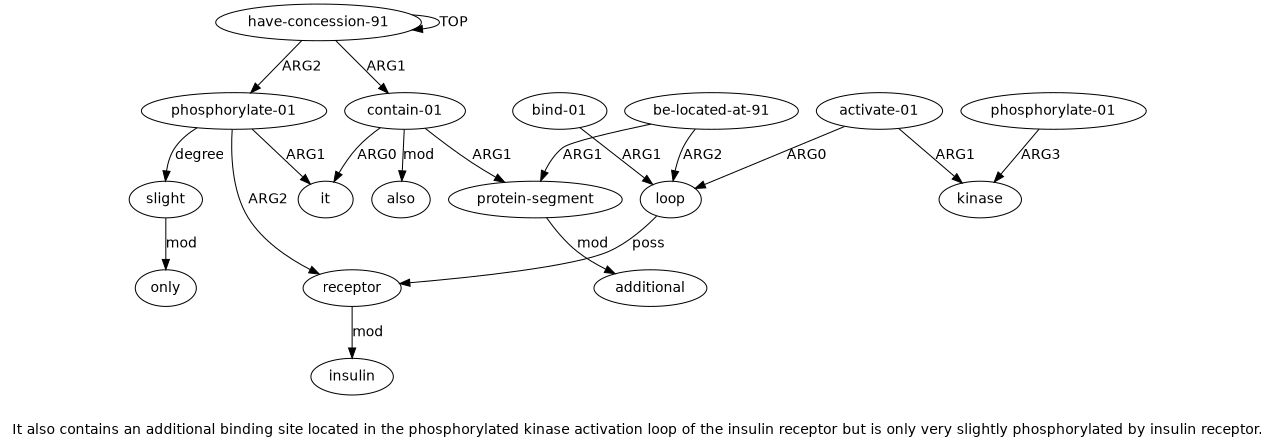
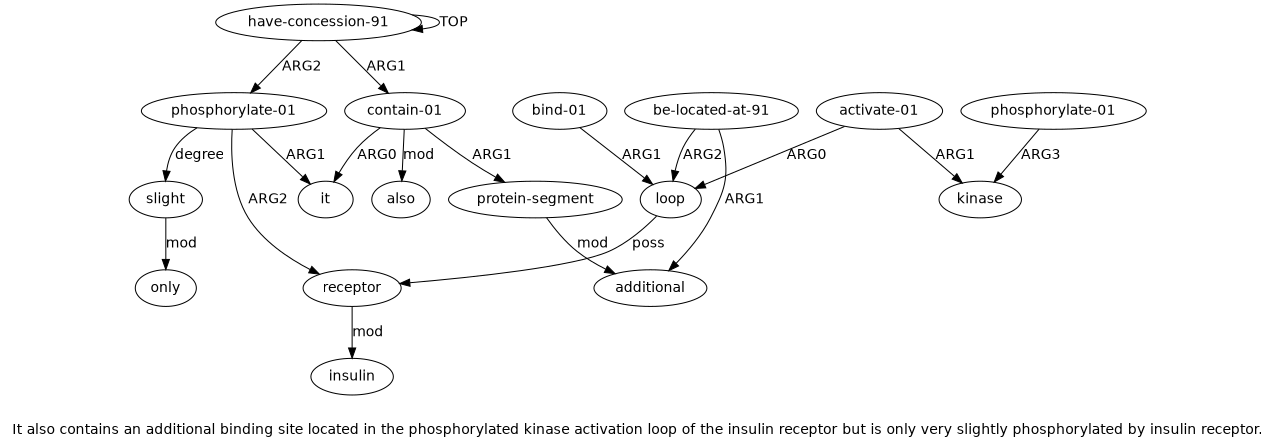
(601, 135) -> (718, 202)
